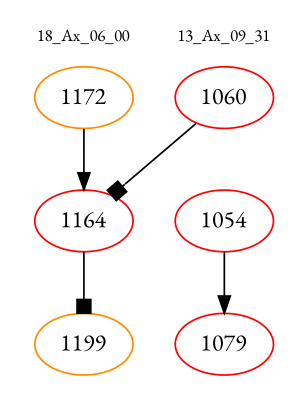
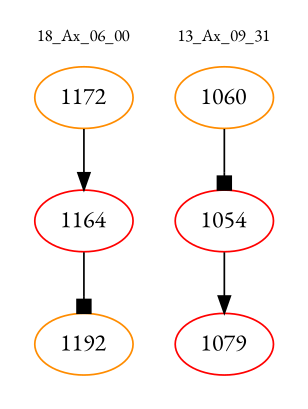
(224, 98) -> (224, 98)
(173, 143) -> (224, 151)
(84, 344) -> (84, 344)
